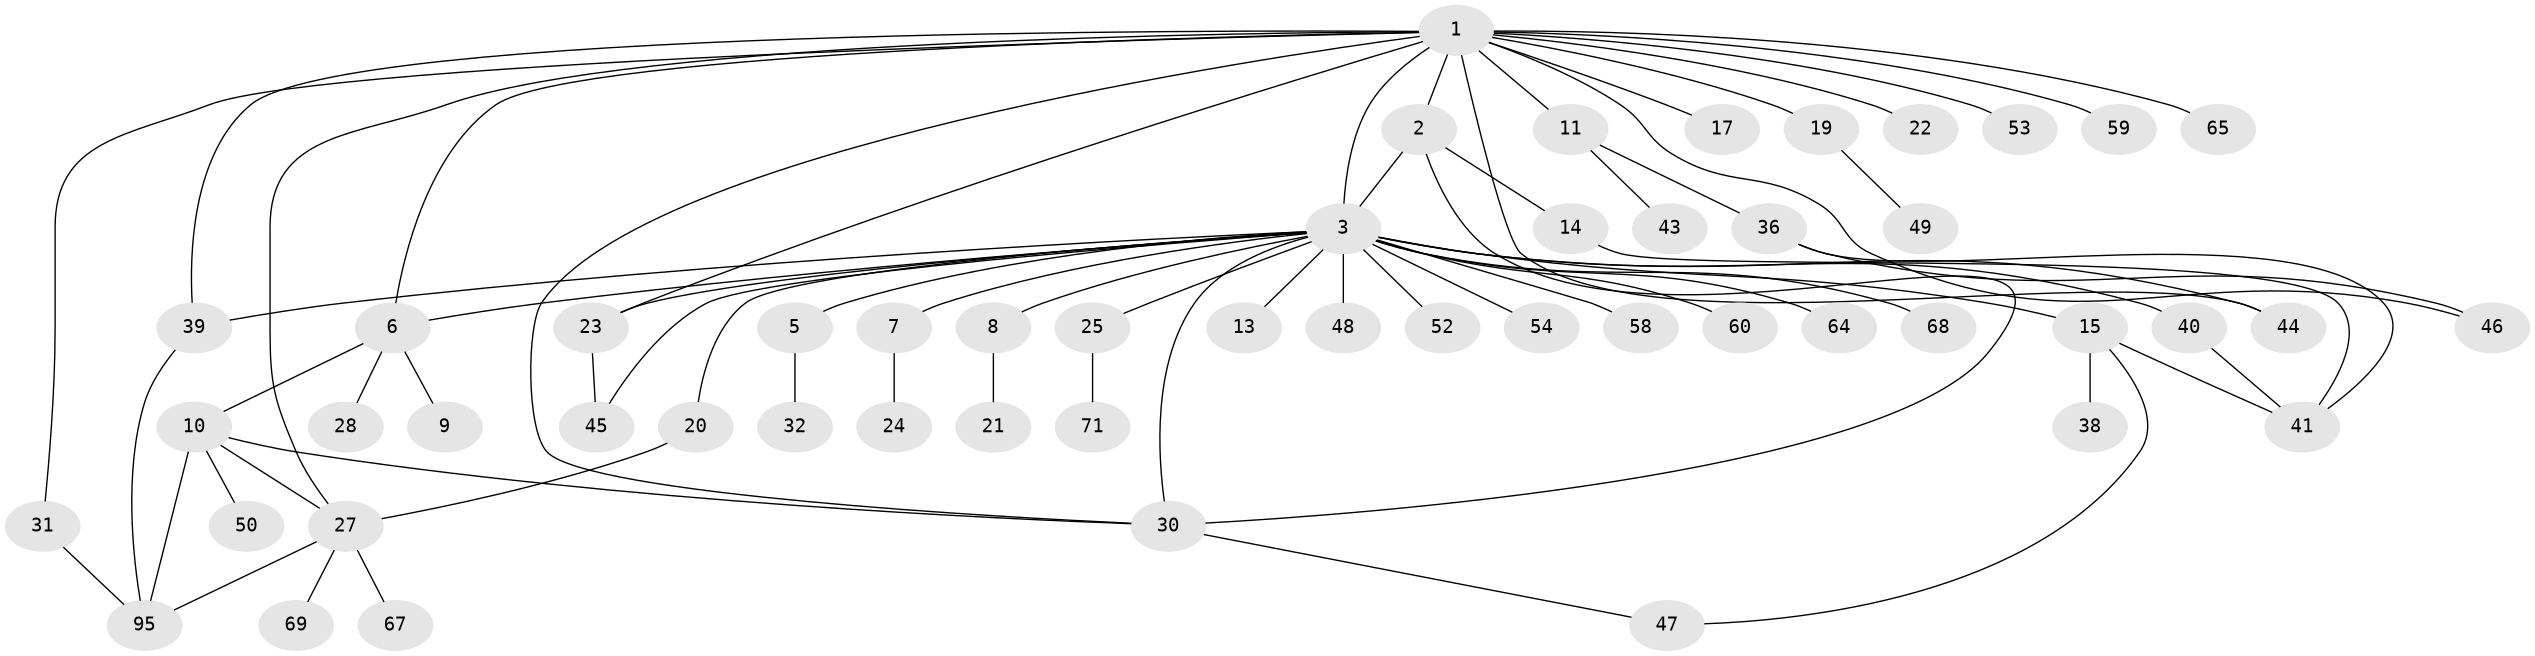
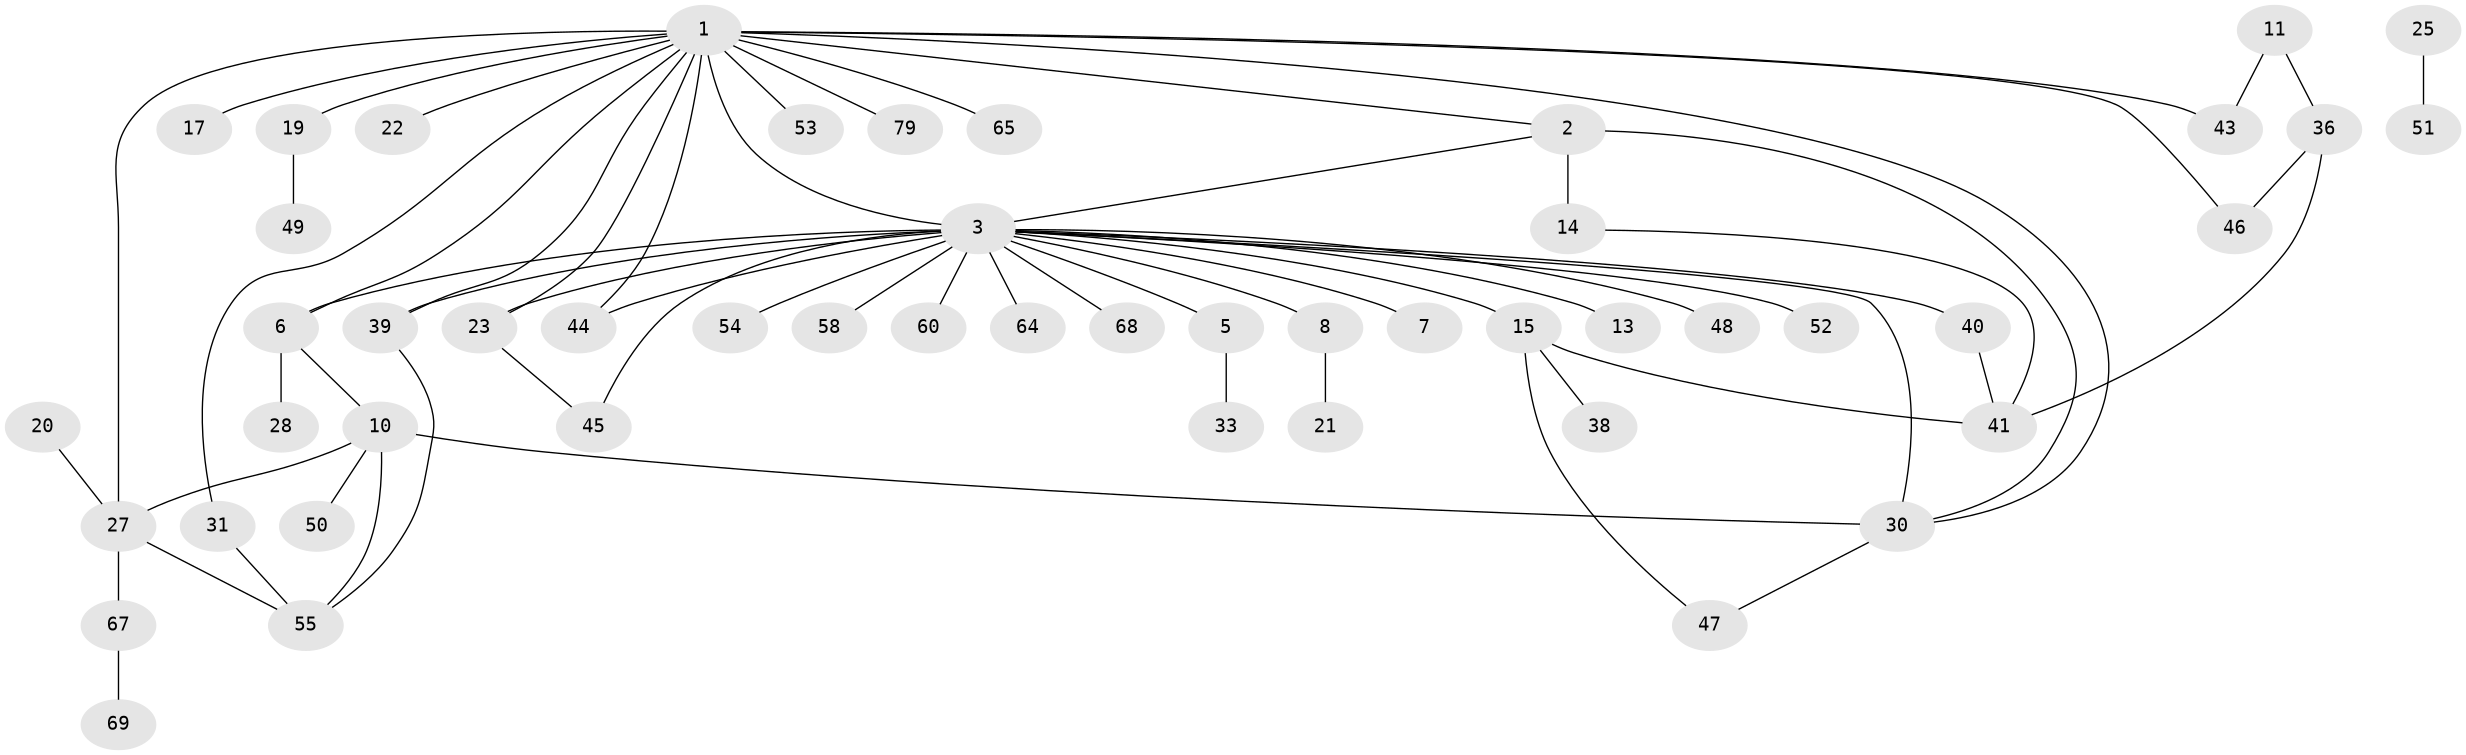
(1514, 80) -> (1471, 47)
(2119, 130) -> (905, 130)
(968, 261) -> none
(1198, 284) -> none
(445, 427) -> none
(795, 427) -> (1226, 427)
(894, 427) -> none
(1093, 427) -> (2424, 130)
(321, 576) -> (118, 675)
(145, 626) -> (306, 626)
